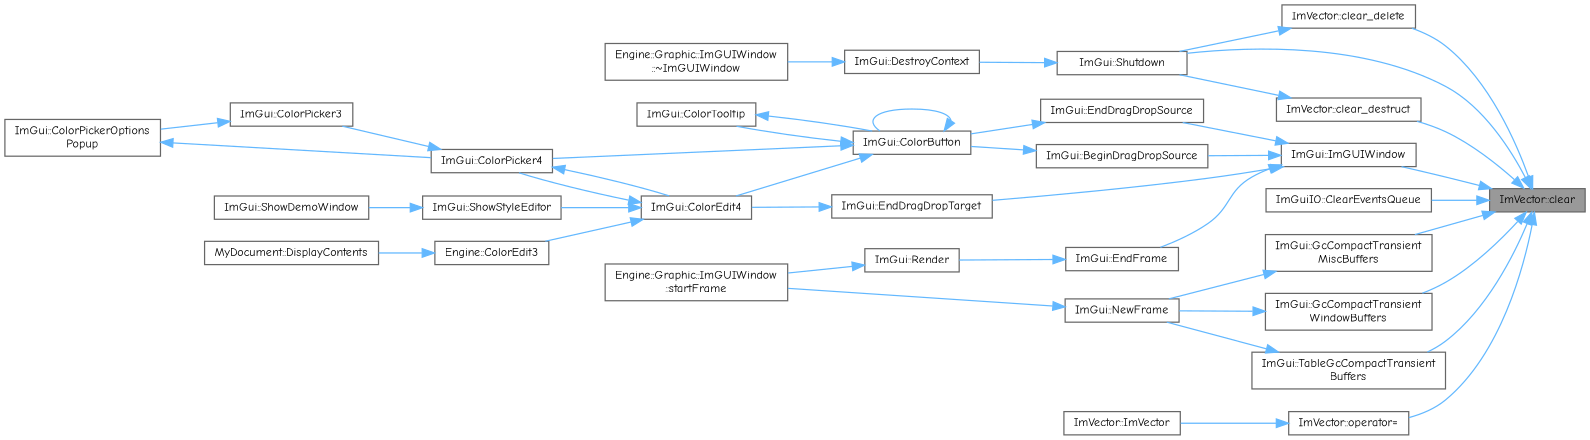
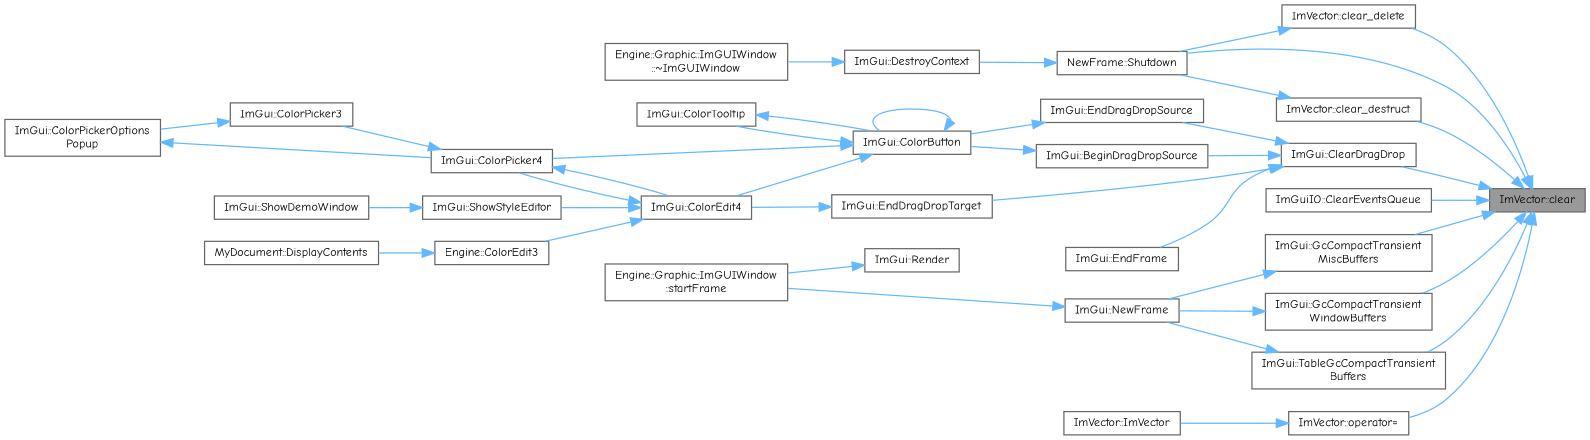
(1122, 63) -> (1122, 63)
(1349, 155) -> (1349, 155)
(1006, 260) -> none
